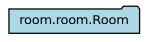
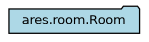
(74, 21) -> (74, 21)
